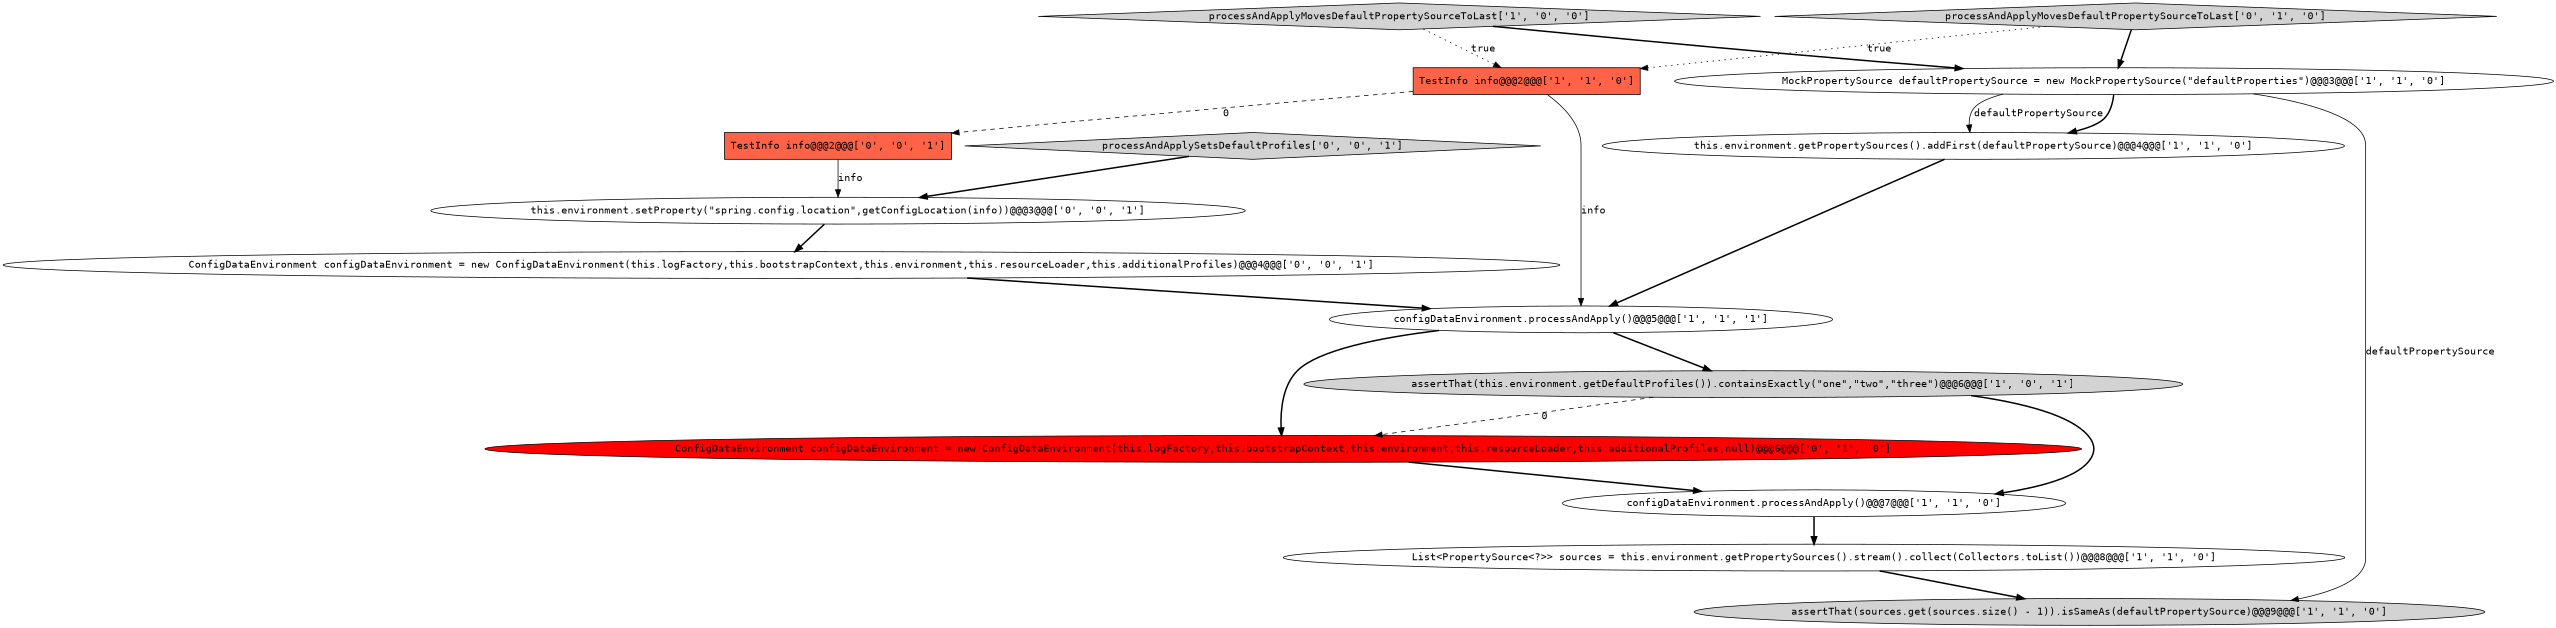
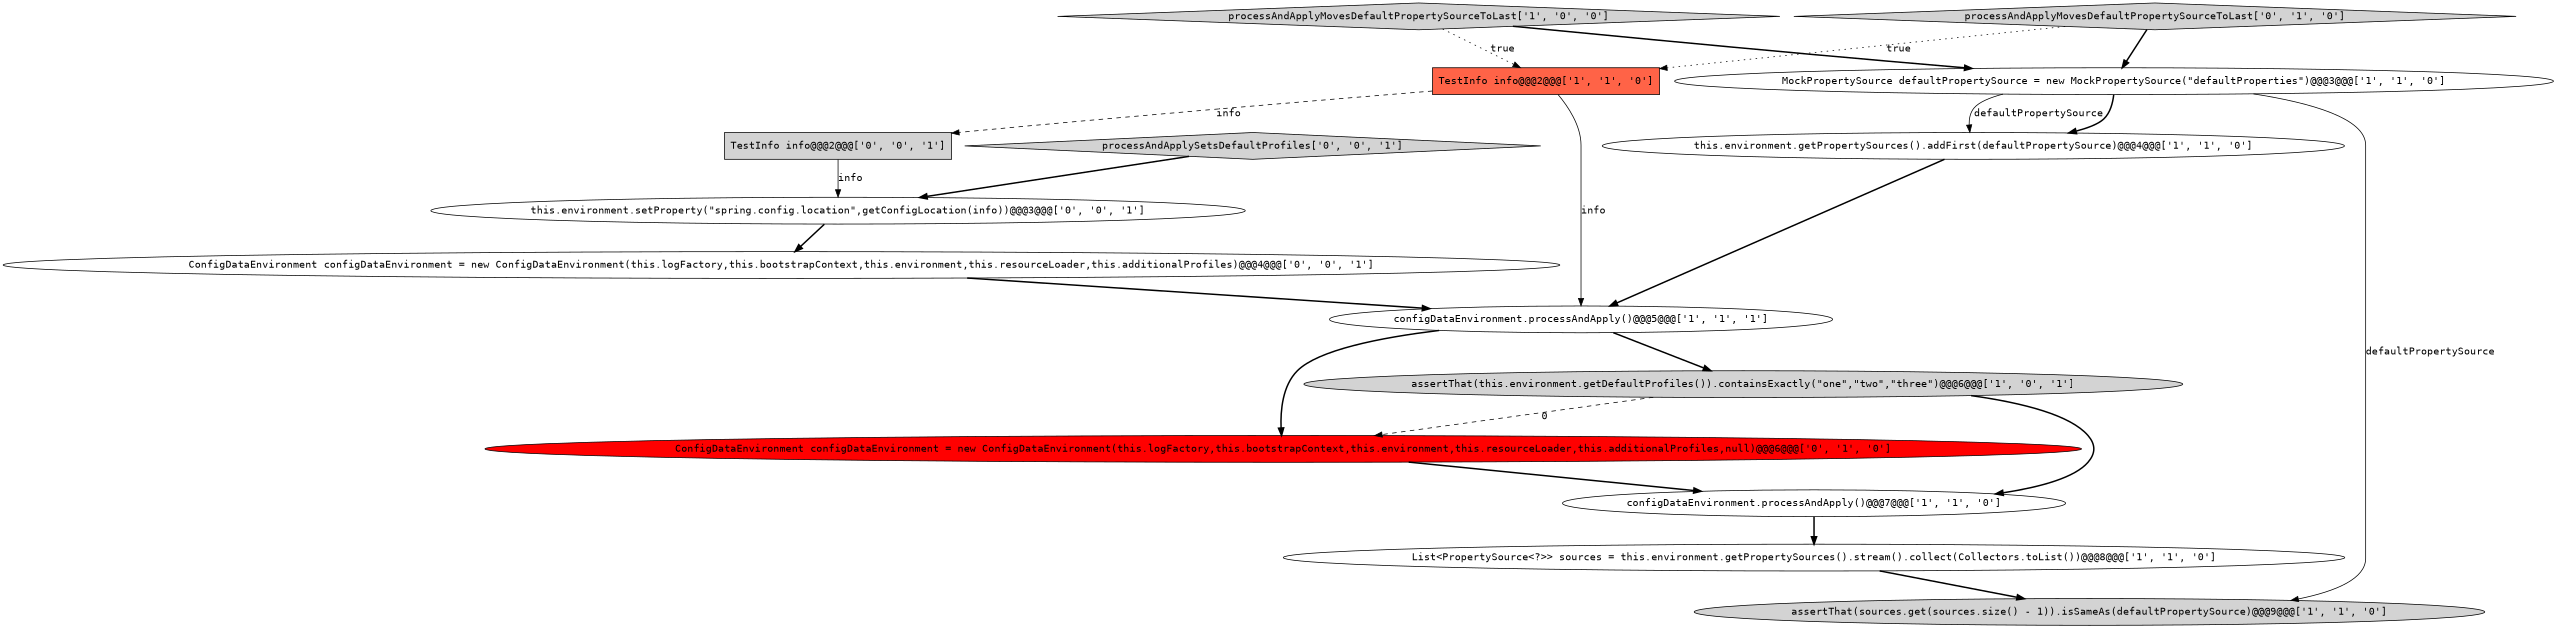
(1226, 114) -> (1229, 114)
(838, 146) -> (838, 146)
